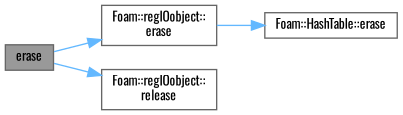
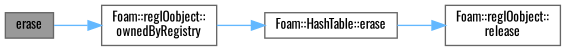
(159, 25) -> (159, 25)
(71, 68) -> (415, 25)
